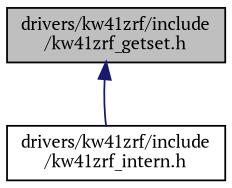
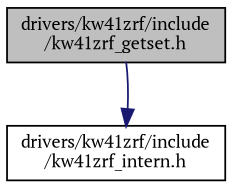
(104, 103) -> (128, 85)
